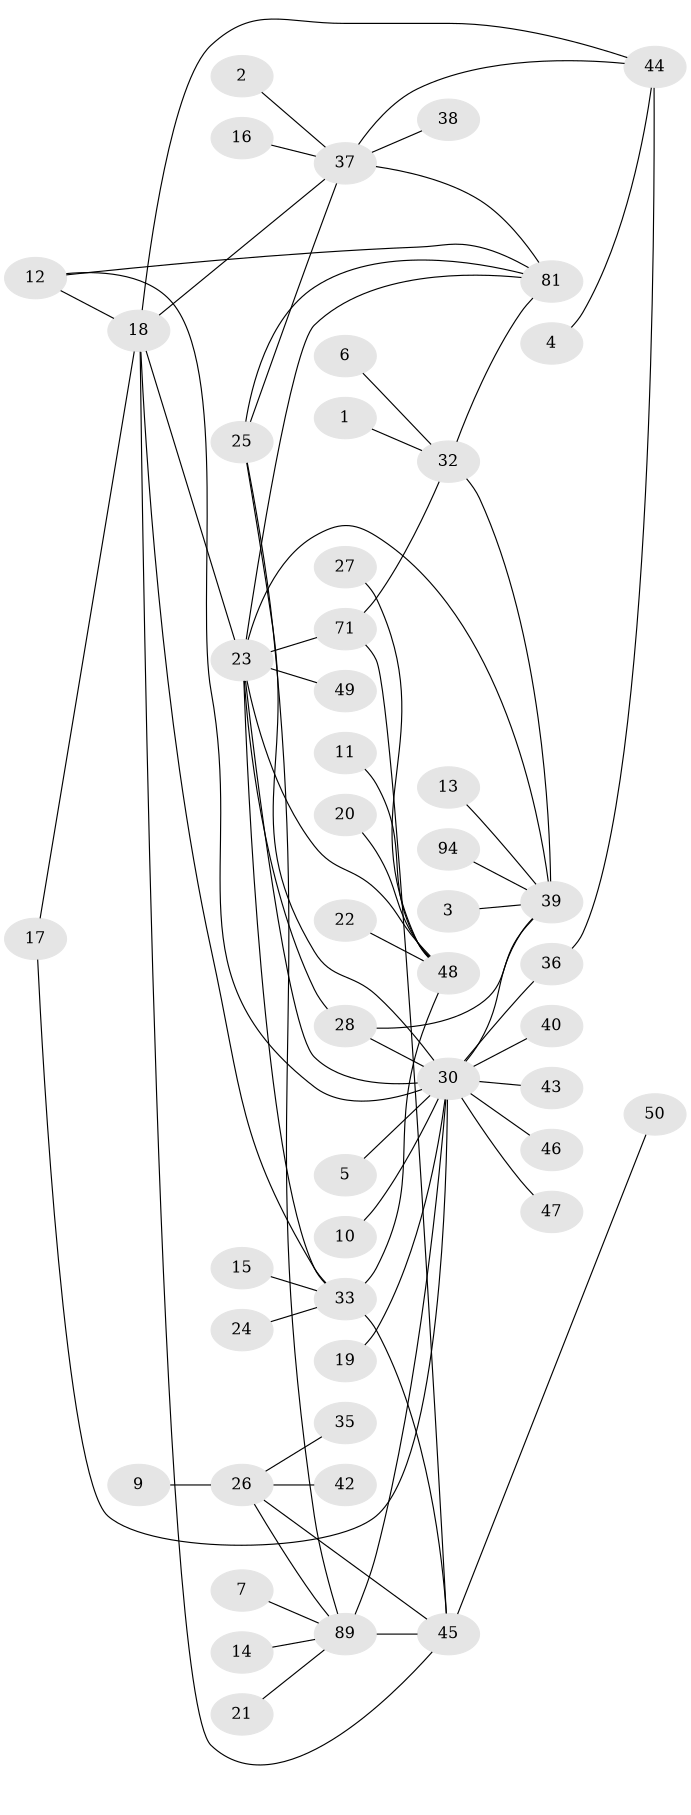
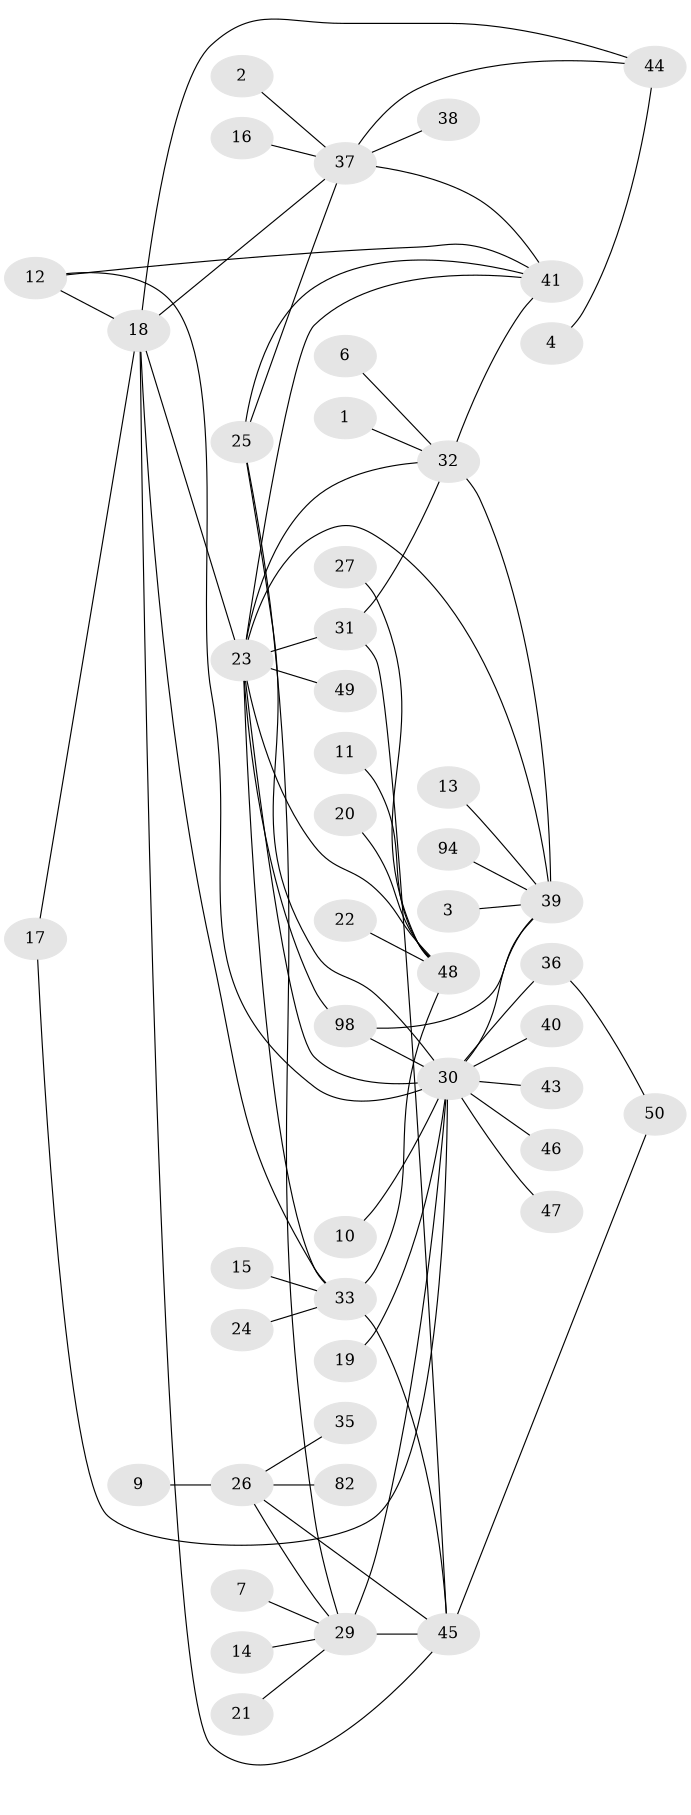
(552, 282) -> (552, 282)
none -> (298, 516)
(644, 523) -> (611, 1036)
(345, 629) -> (345, 629)
(345, 1026) -> (345, 1026)
(345, 1175) -> none
(345, 1485) -> (345, 1485)
(345, 1634) -> (345, 1634)
